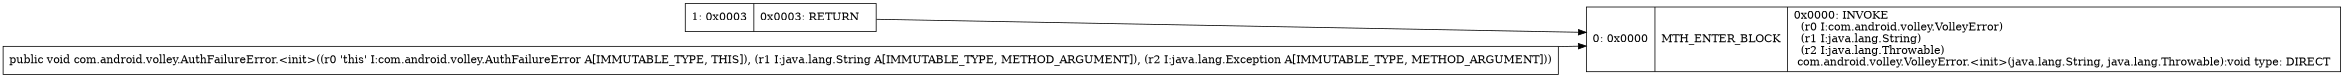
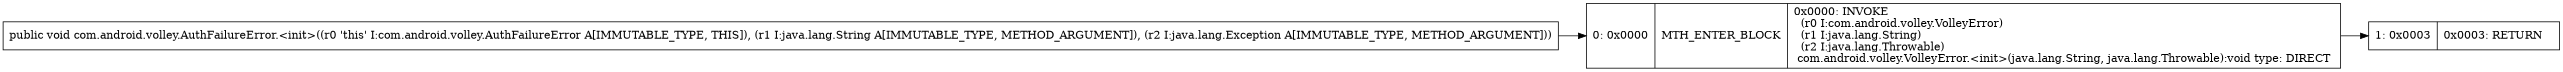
(1227, 26) -> (2351, 36)
